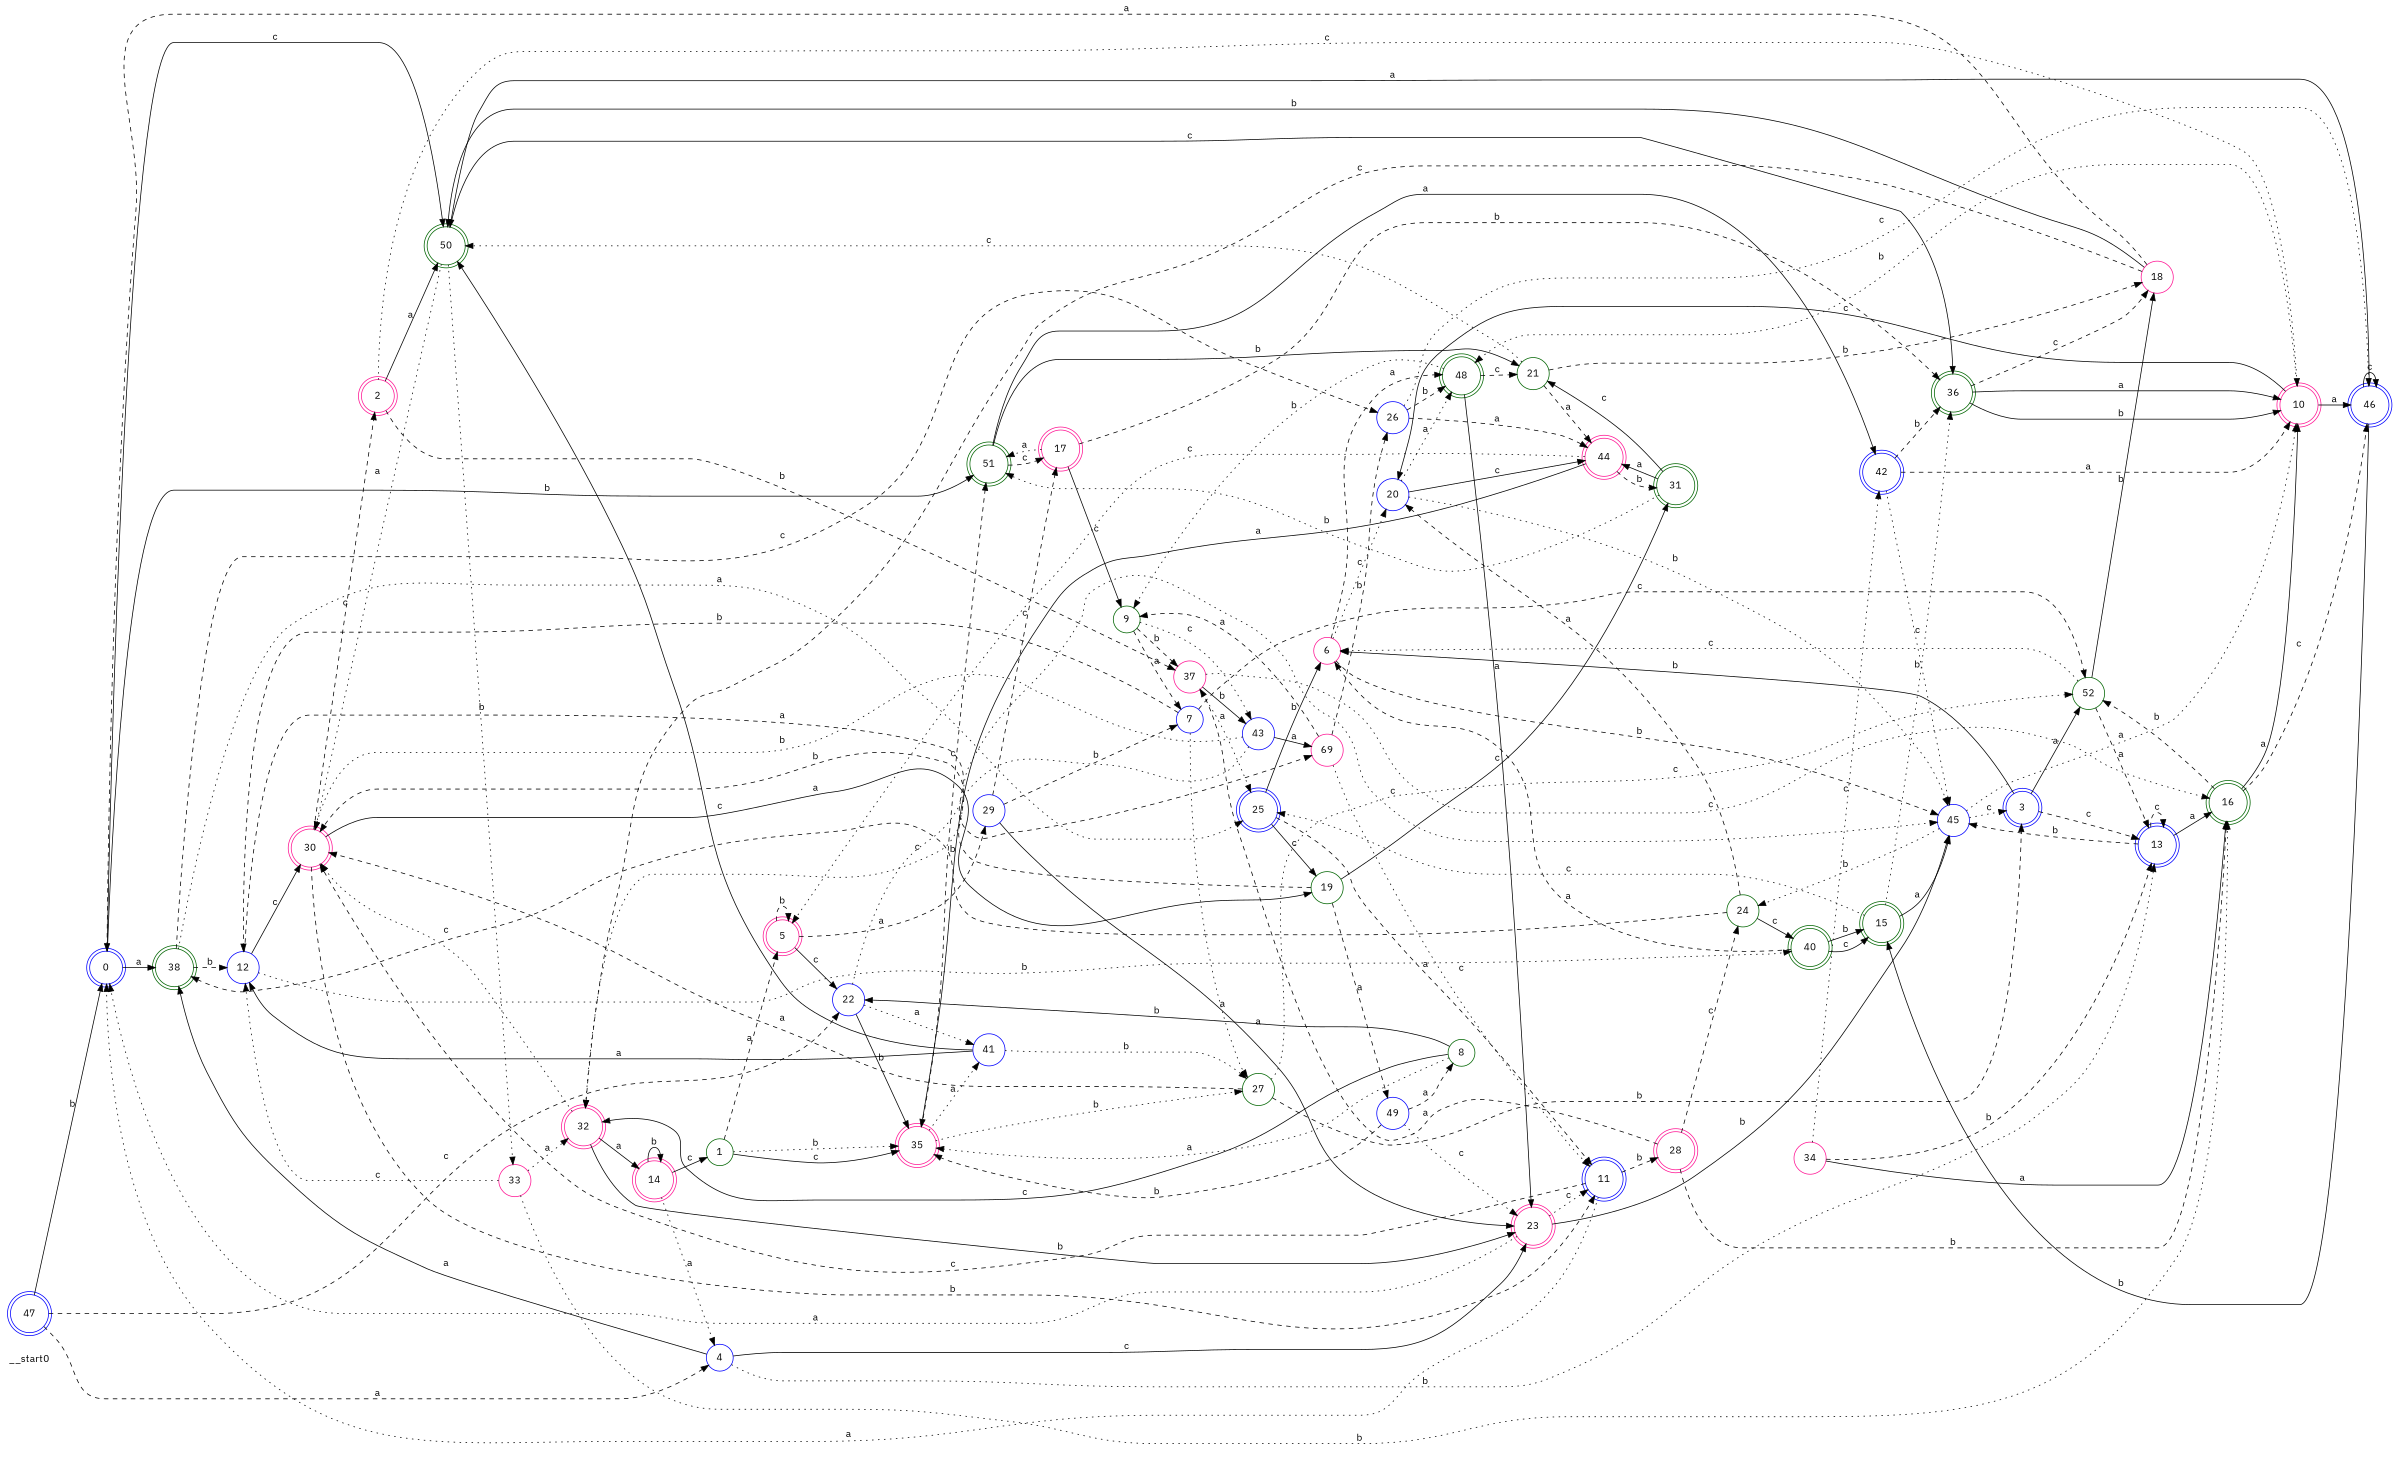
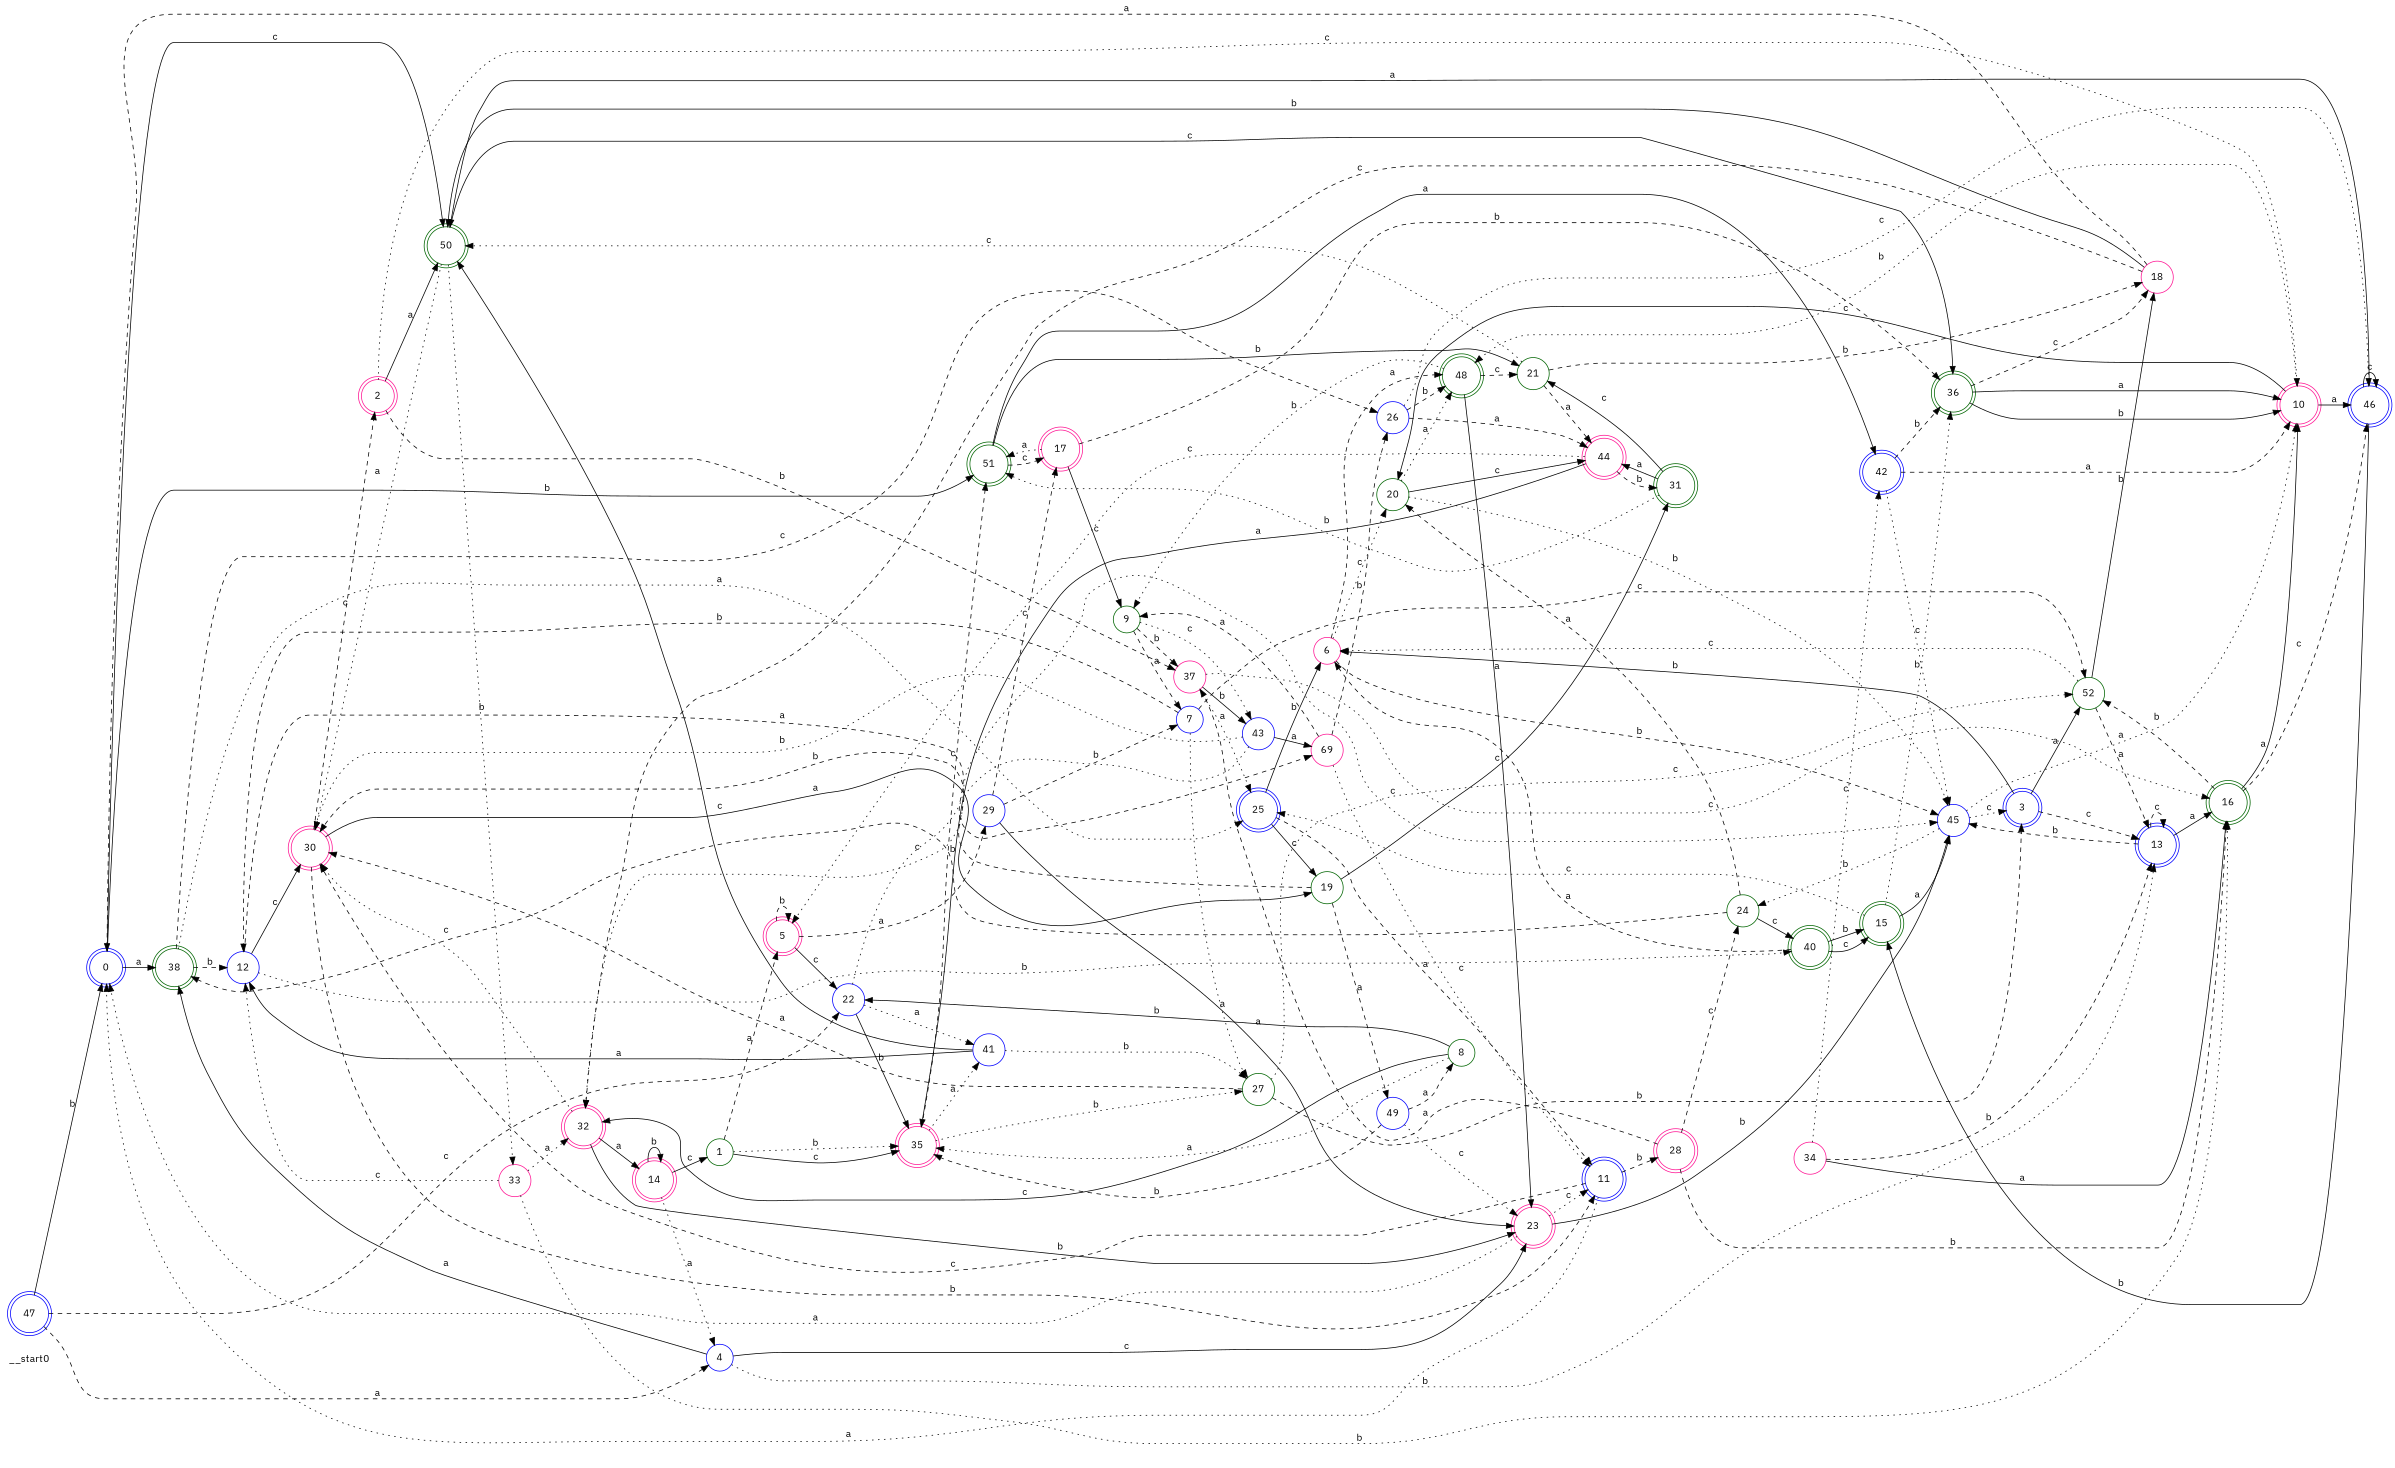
(1393, 495) -> (1393, 495)
